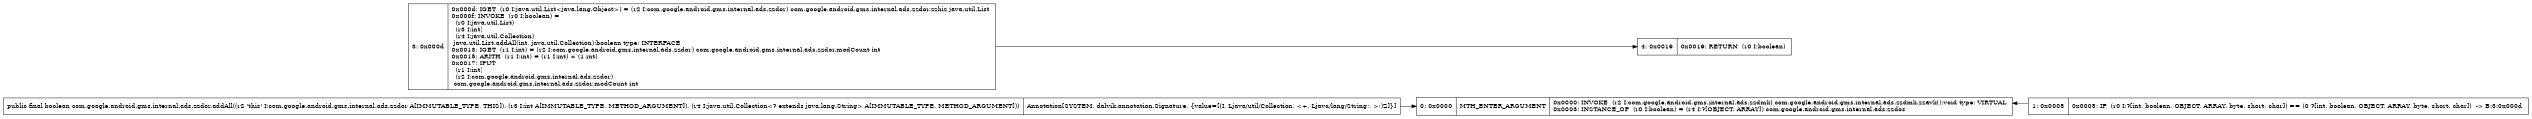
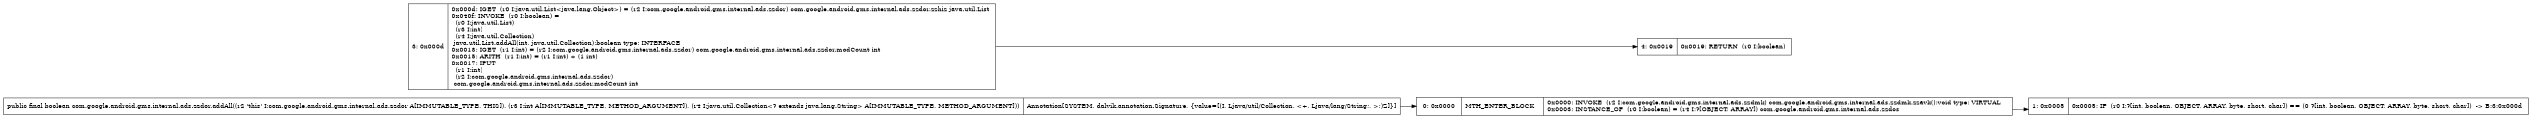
(507, 16) -> (507, 16)
(2023, 103) -> (2018, 109)
(1503, 106) -> (1500, 106)
